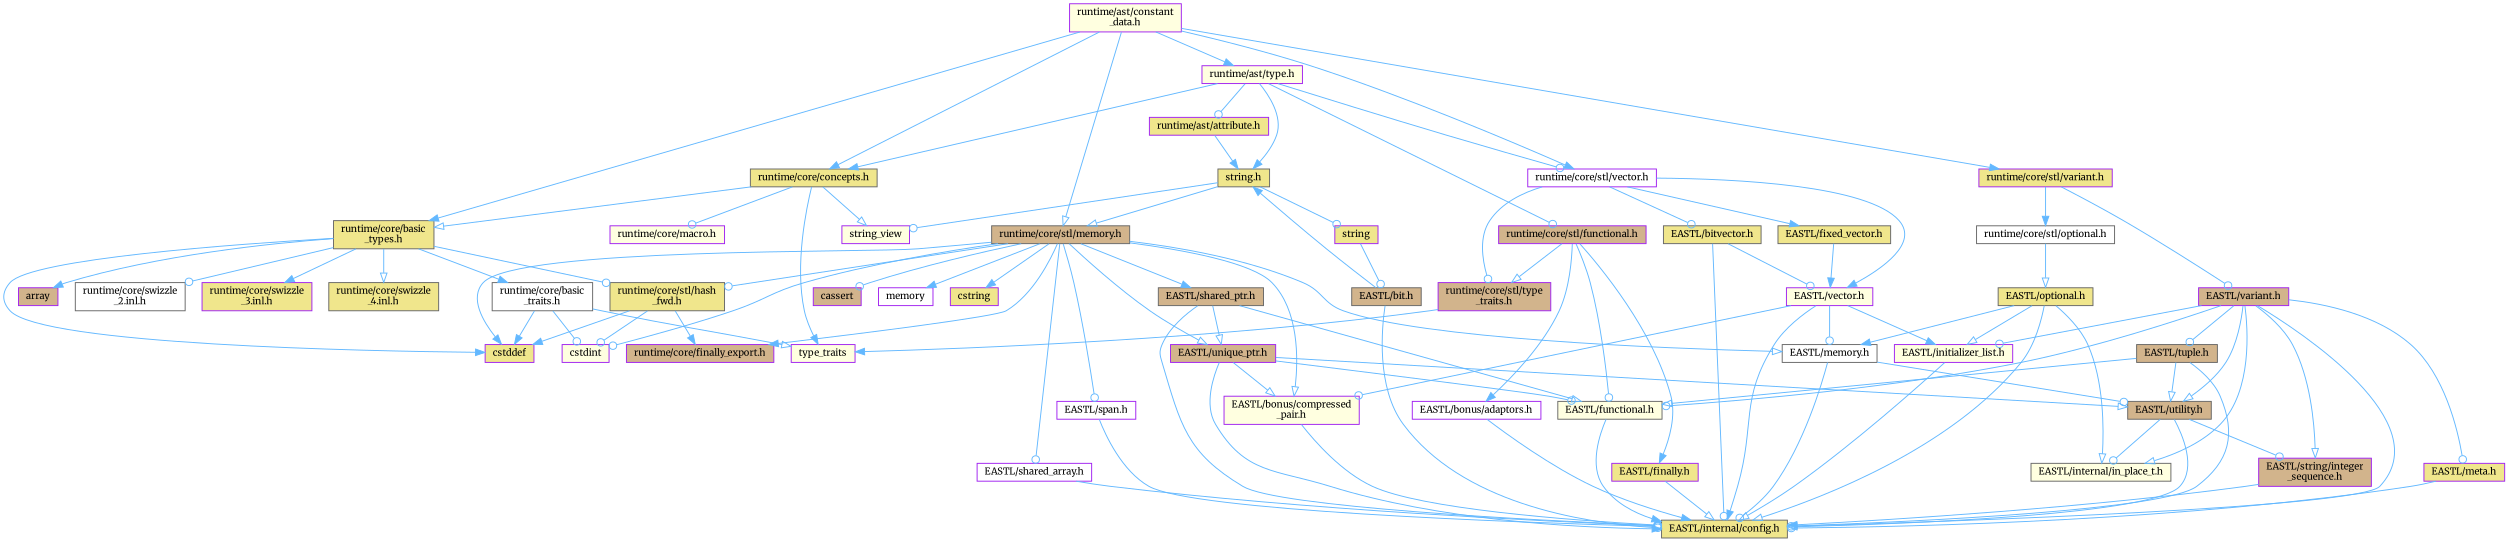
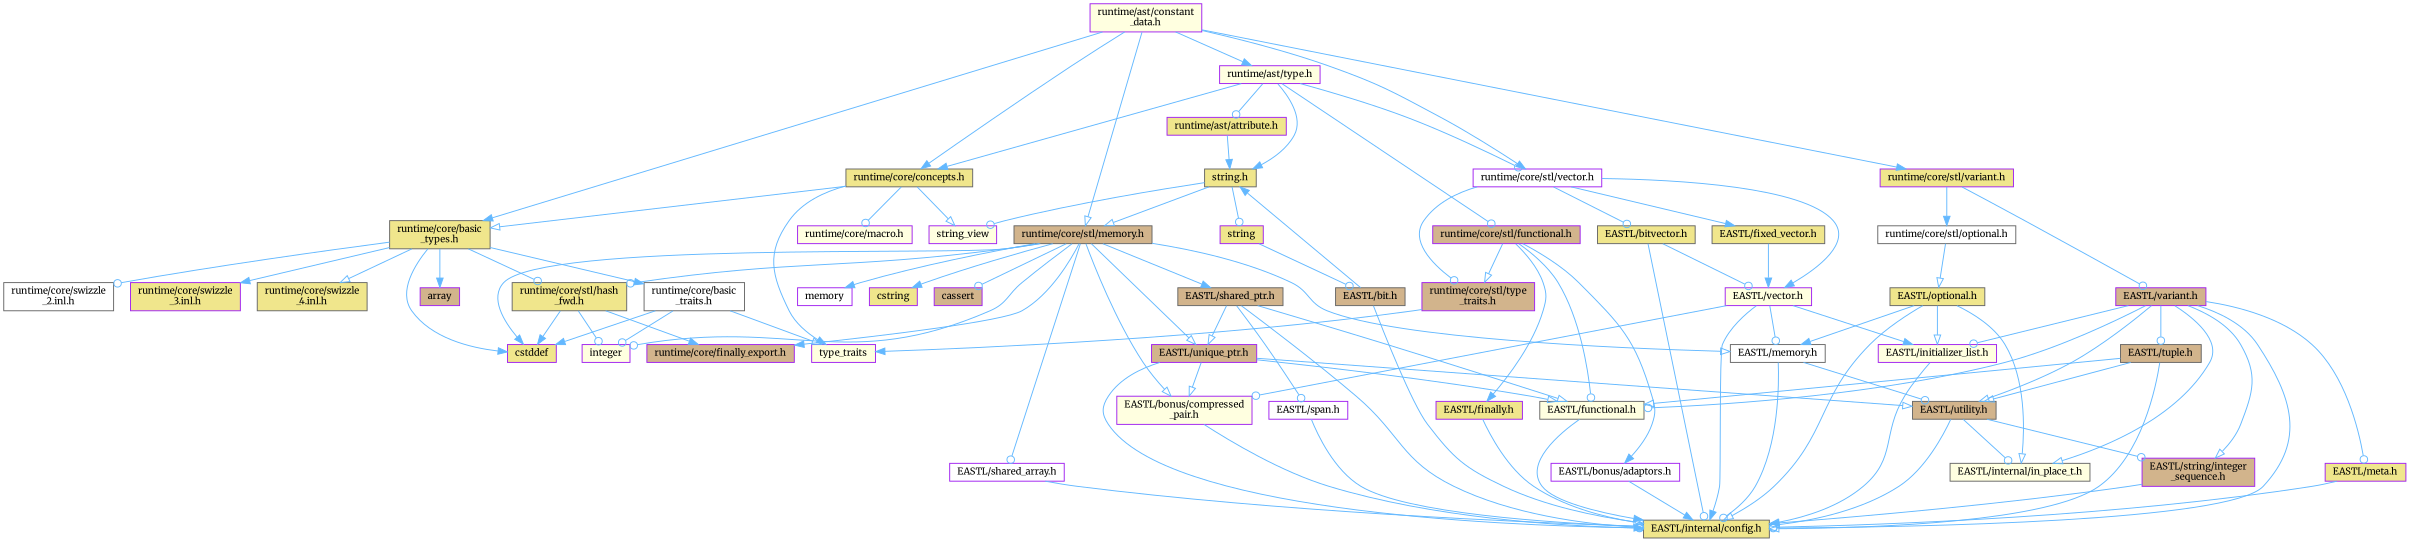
(1081, 318) -> (1269, 350)
(586, 353) -> (606, 353)
(1407, 377) -> (1395, 376)
